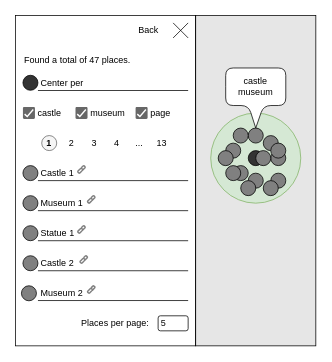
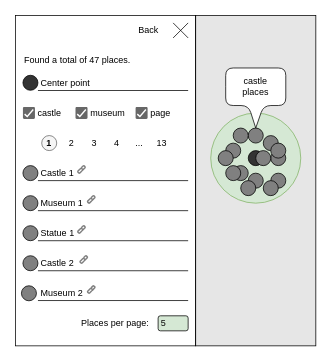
(65, 83) -> (69, 83)
(255, 87) -> (255, 87)
(173, 323) -> (173, 323)
